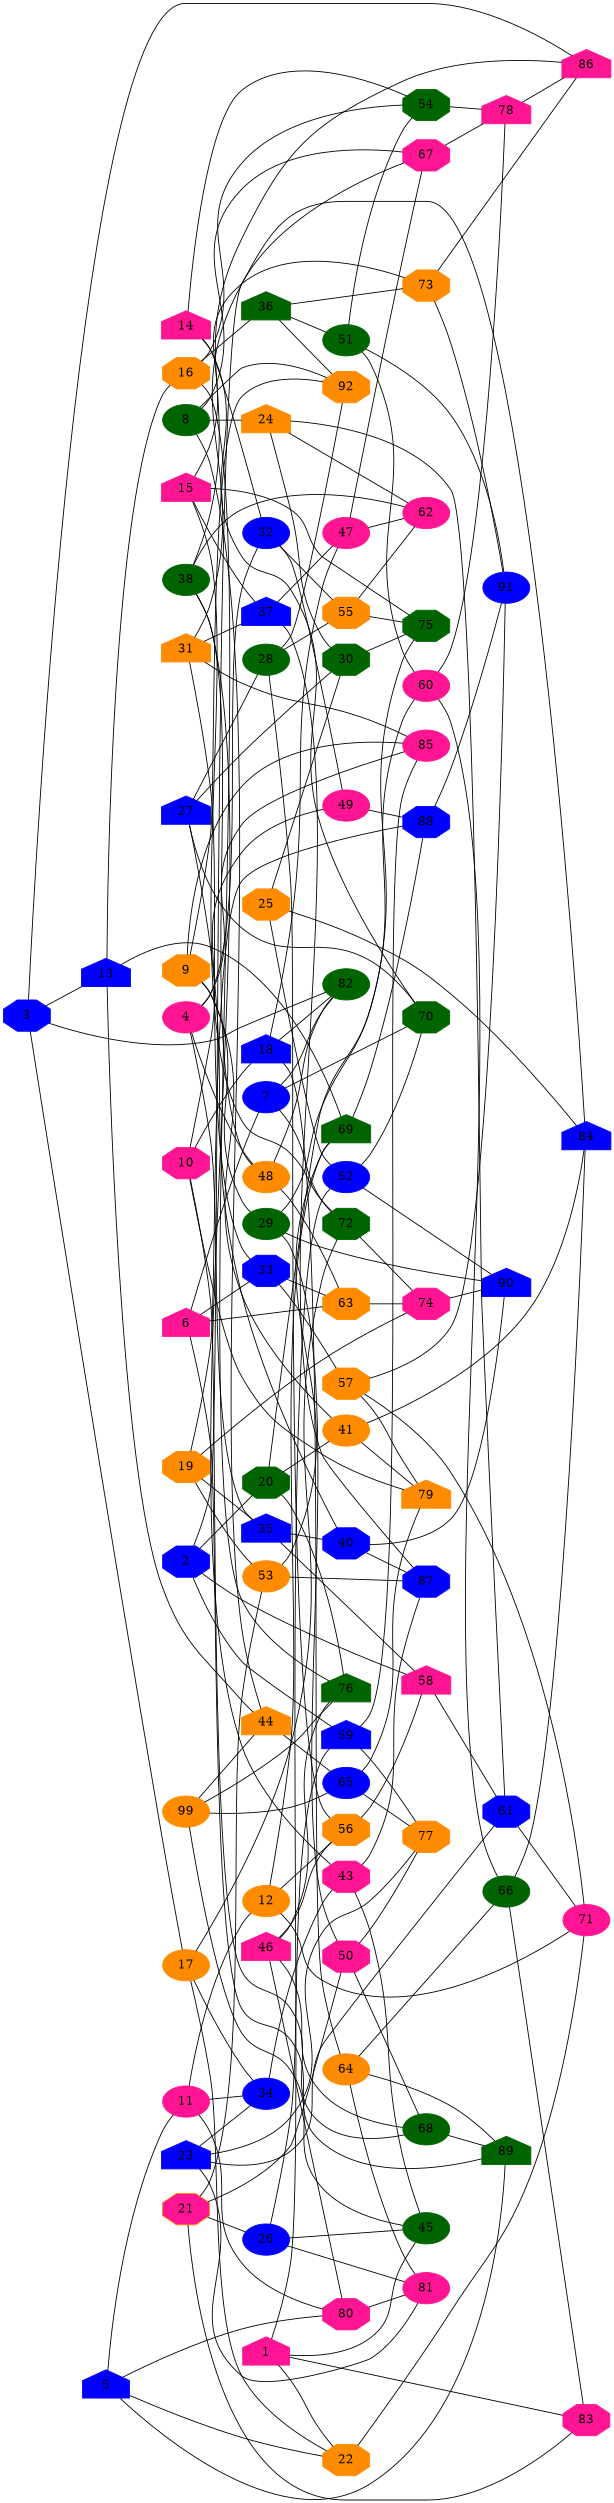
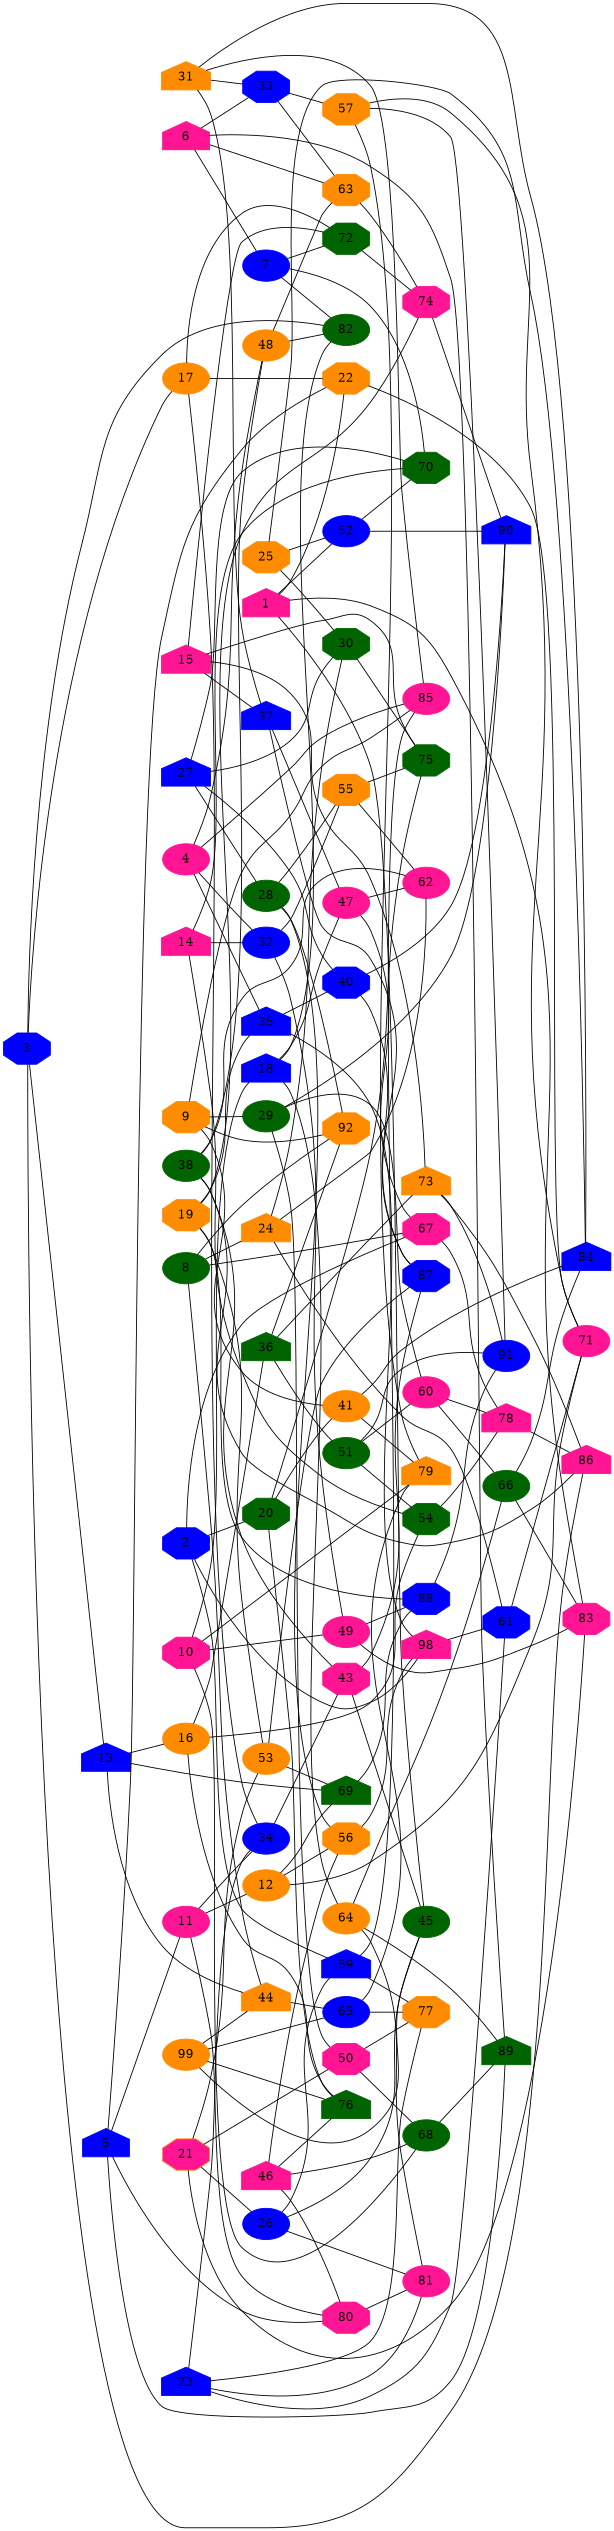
(426, 286) -> (426, 1182)
(186, 373) -> (186, 1739)
none -> (464, 1667)
(426, 1681) -> (426, 1646)
